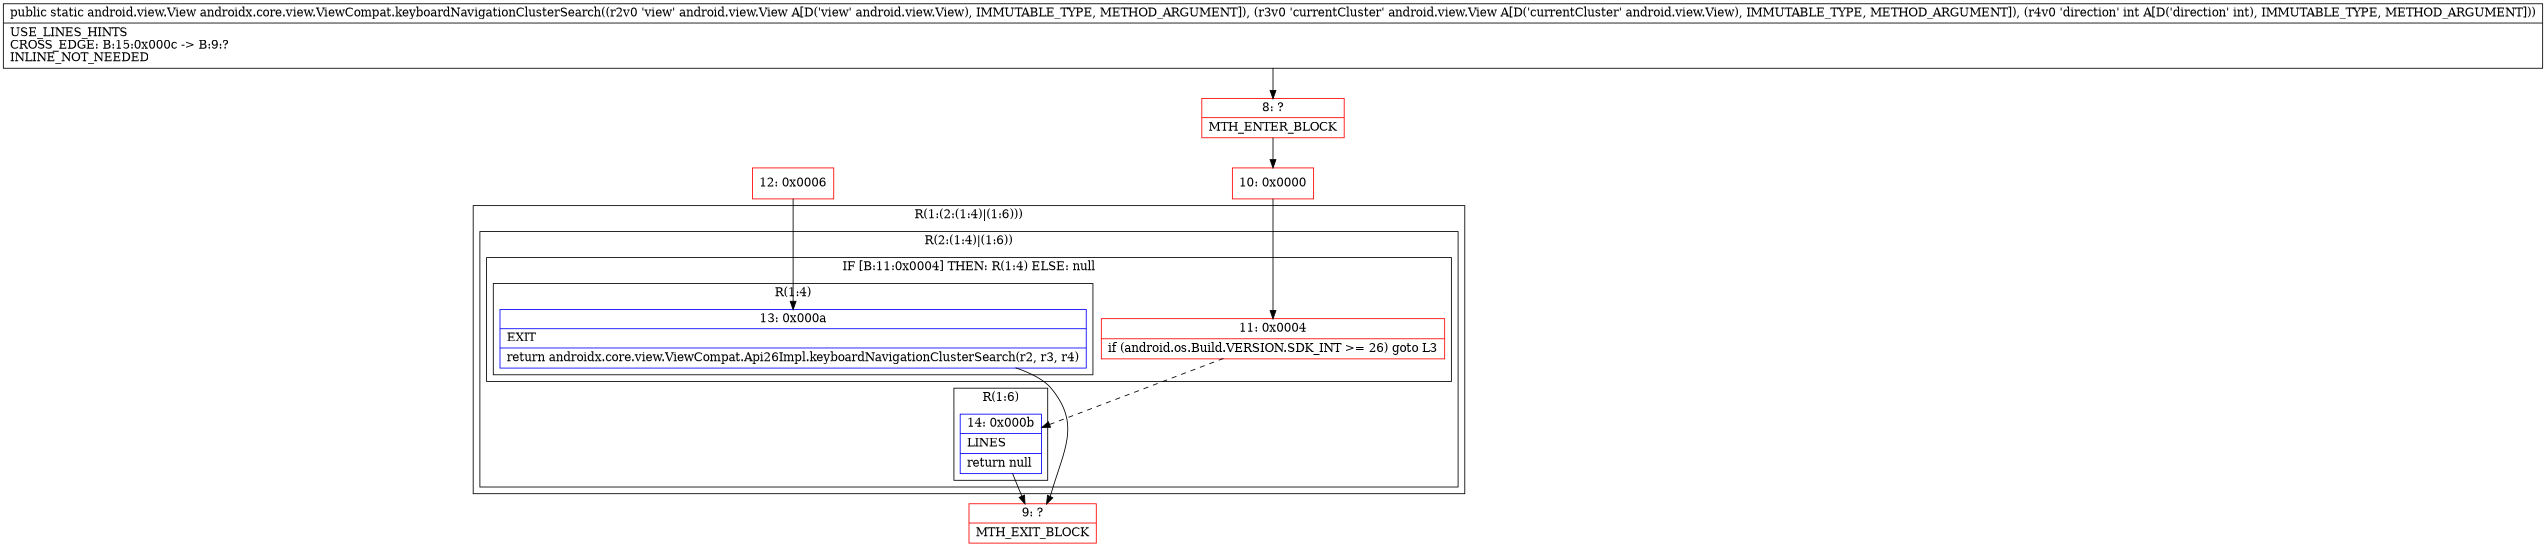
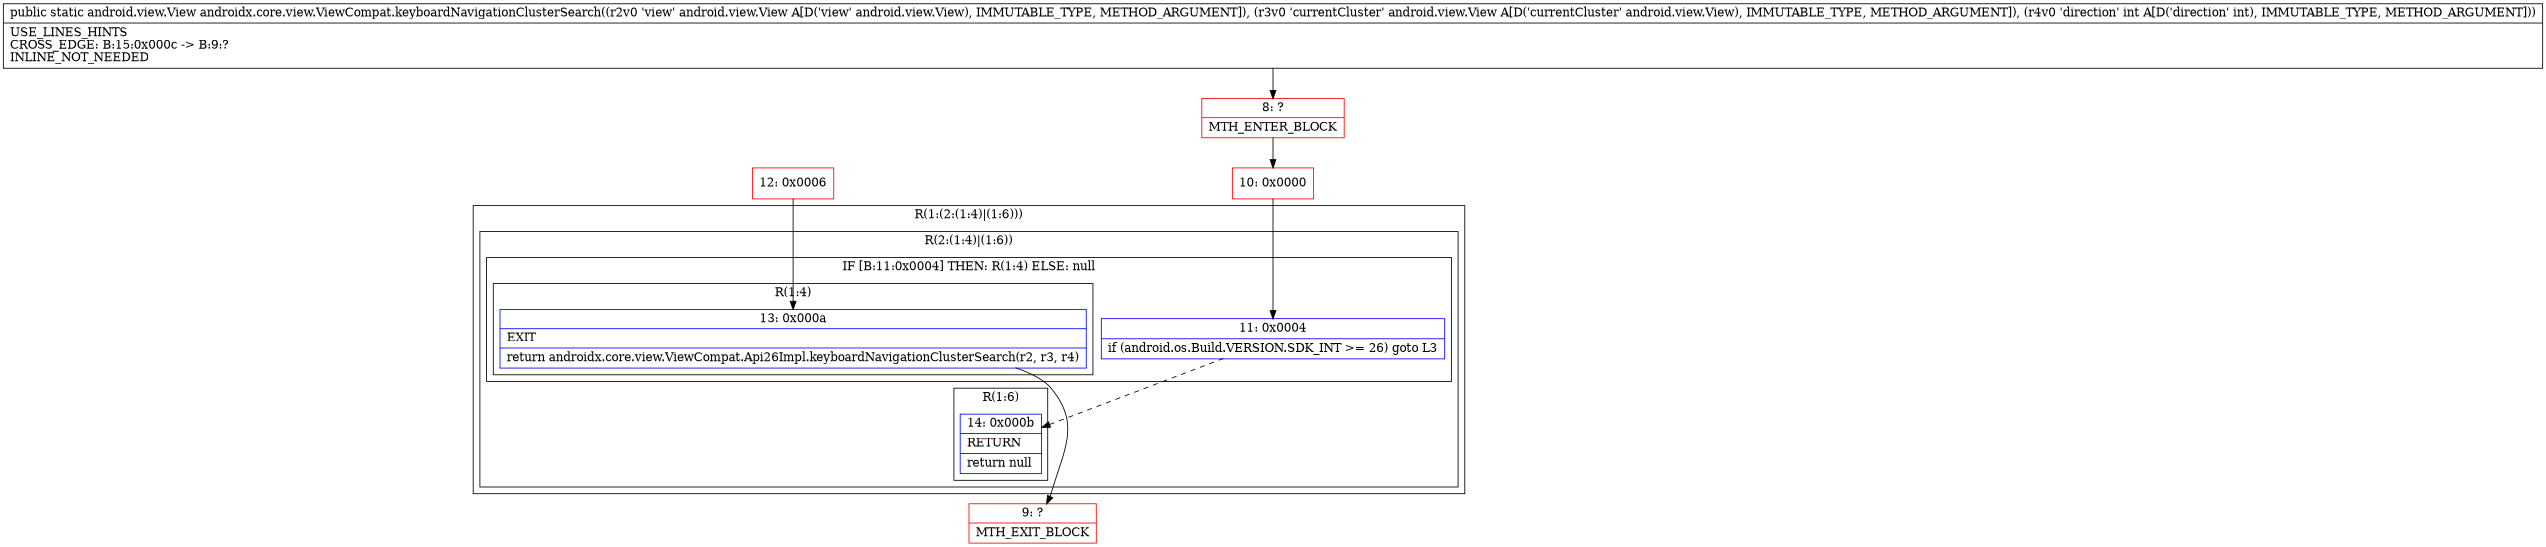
(1273, 339) -> (1273, 339)
(987, 443) -> (994, 443)
(1017, 485) -> none
